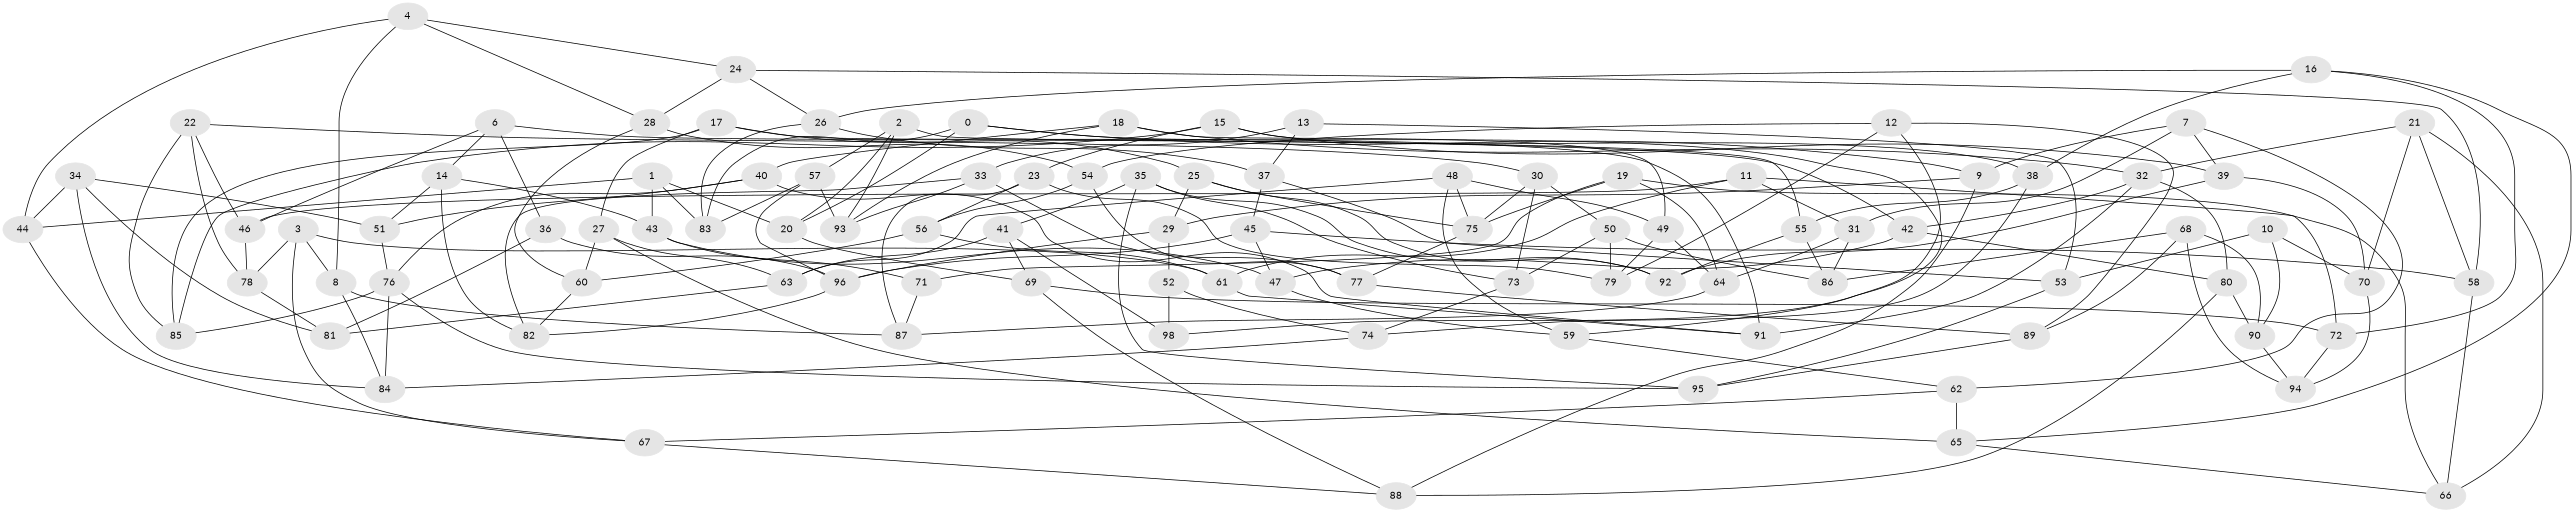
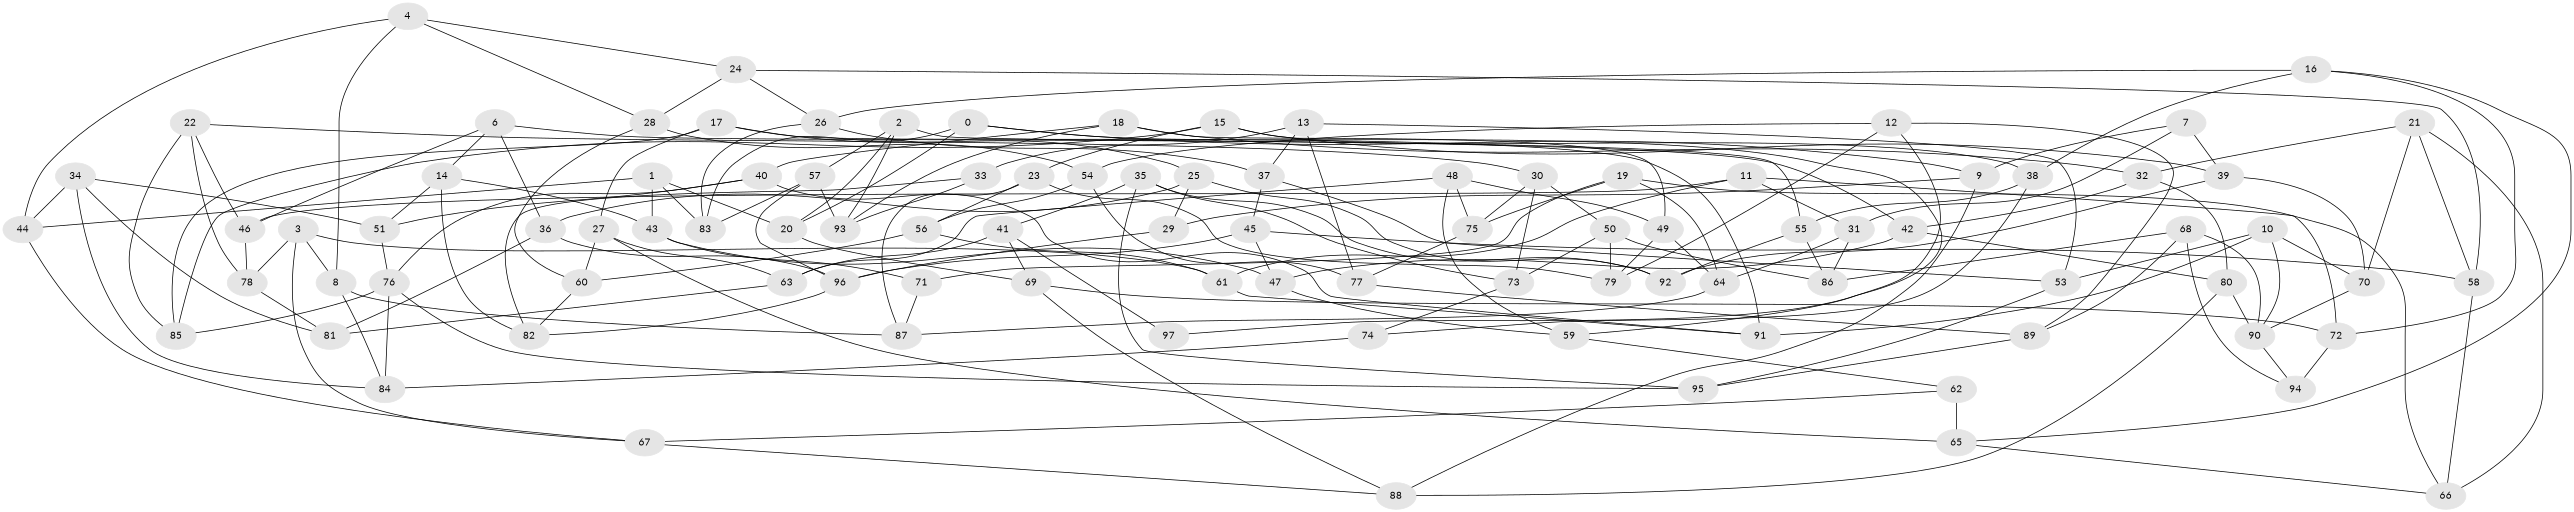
(1356, 211) -> (885, 204)
(1109, 243) -> (1334, 213)
(1169, 283) -> none
(1971, 297) -> (1997, 314)
(2321, 317) -> none
(1169, 336) -> (1169, 336)
(2361, 352) -> (2310, 309)
